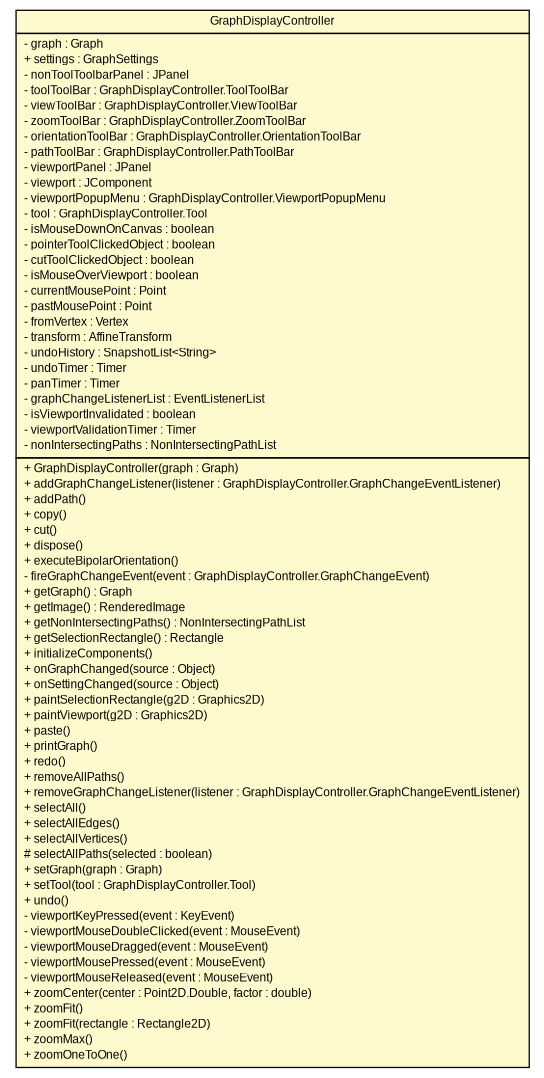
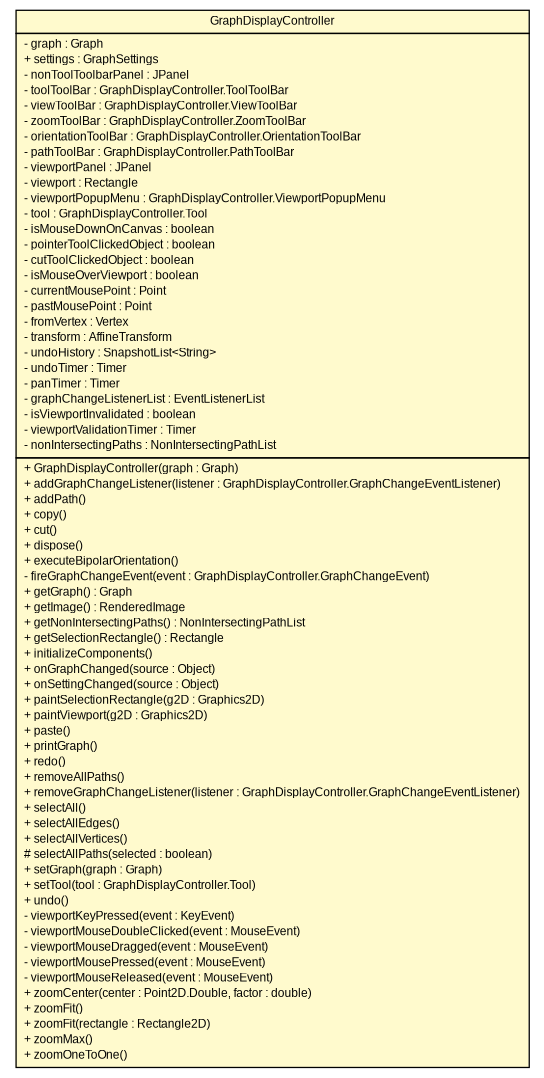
(88, 183) -> (82, 183)
